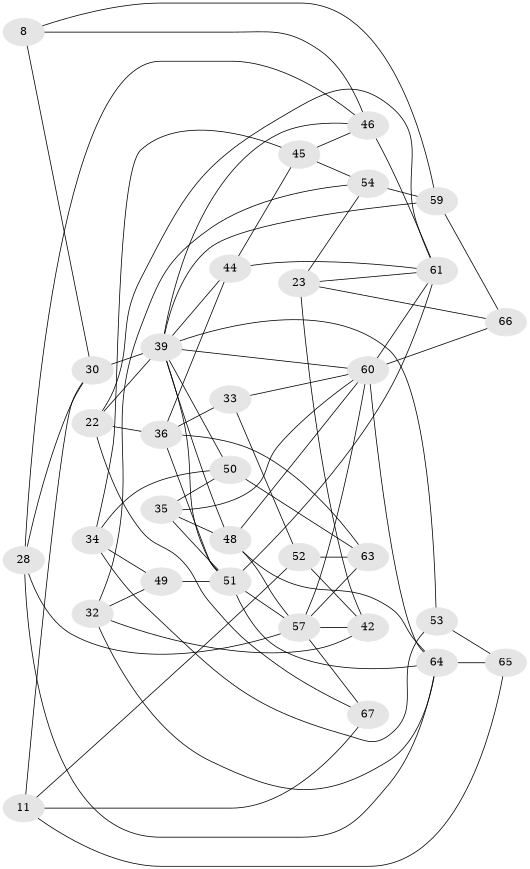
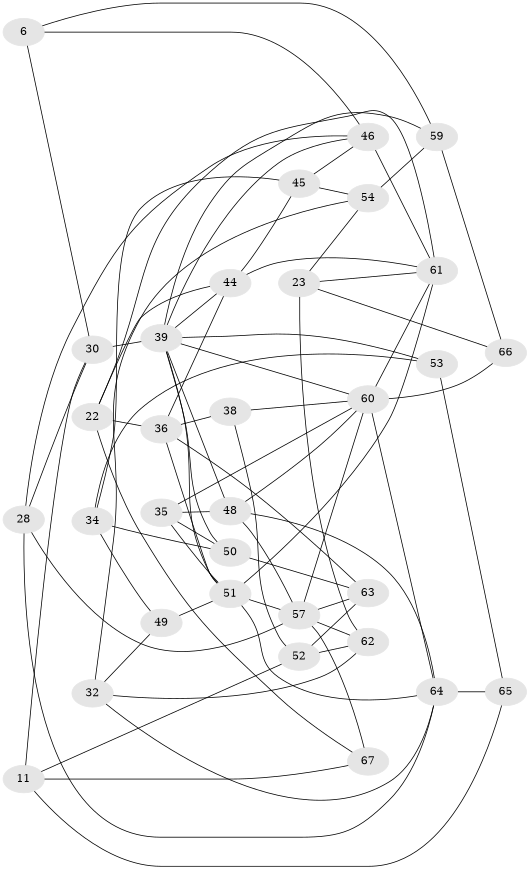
(24, 32) -> (24, 32)
(132, 380) -> (154, 308)
(230, 399) -> (230, 412)
(368, 628) -> (368, 642)
